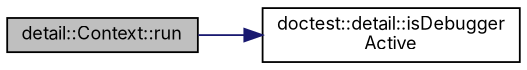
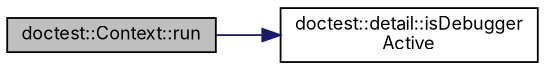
(103, 35) -> (112, 35)
